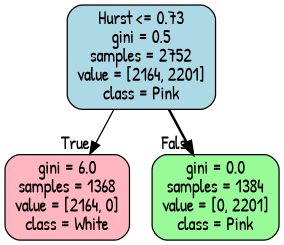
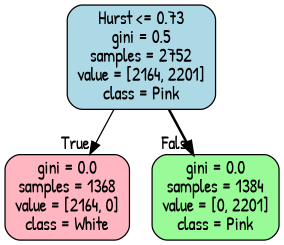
(67, 197) -> (67, 197)
